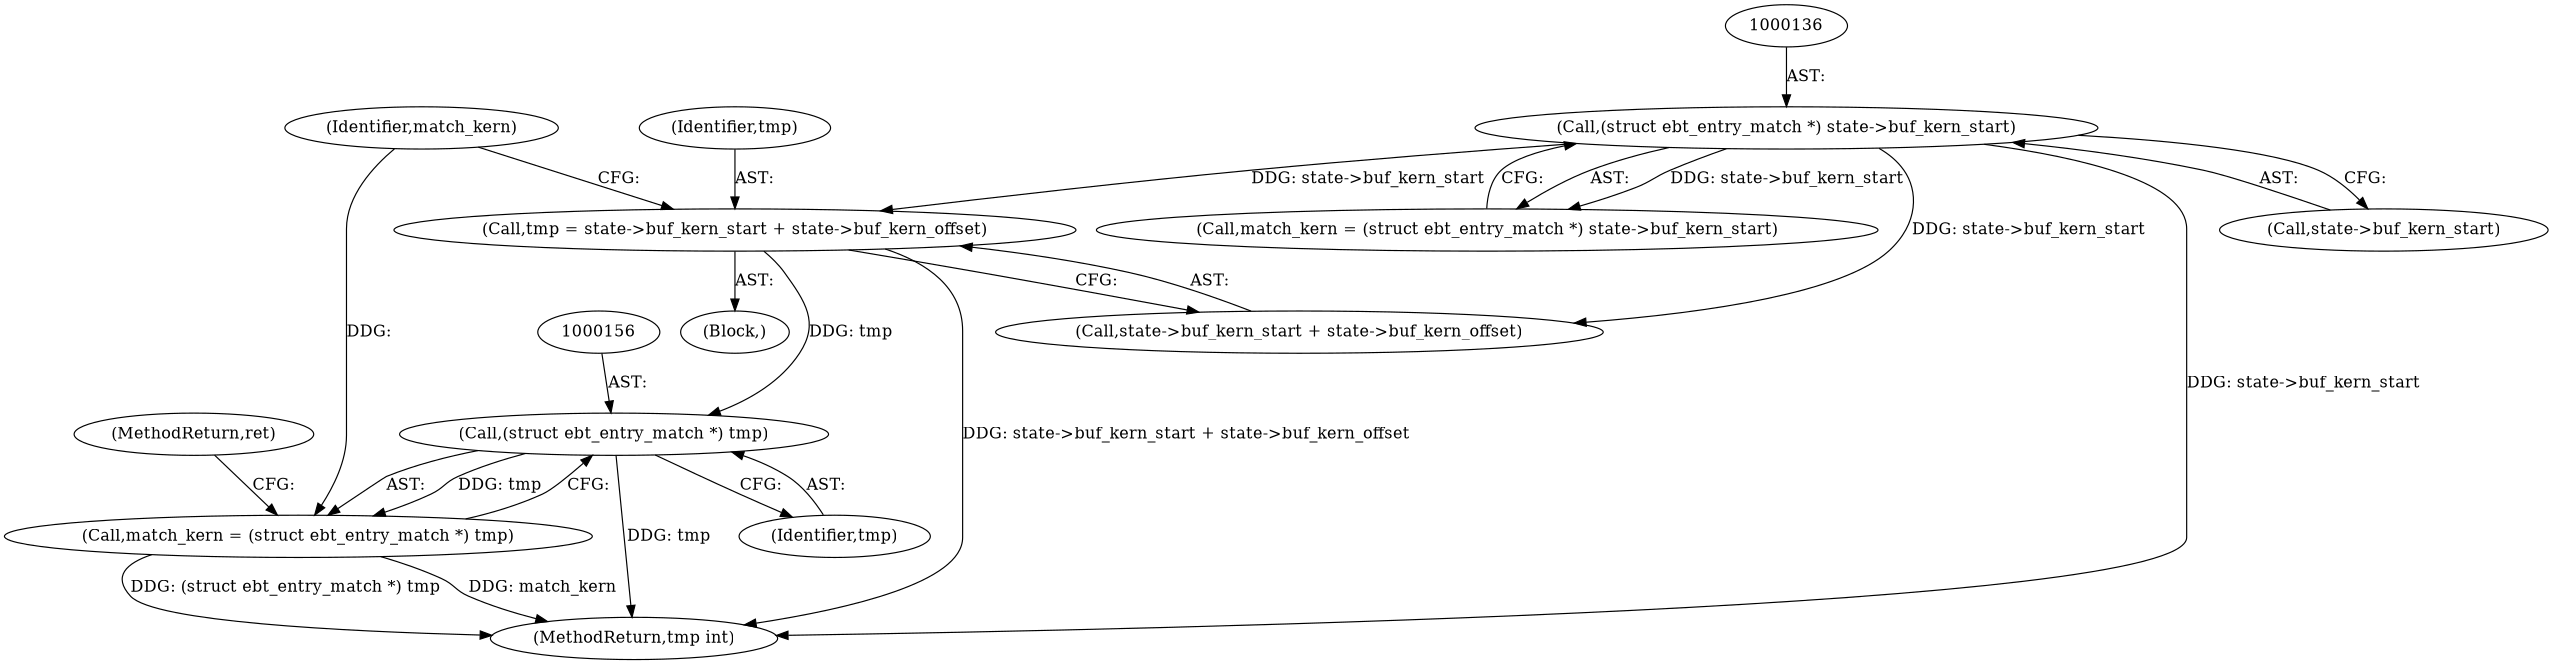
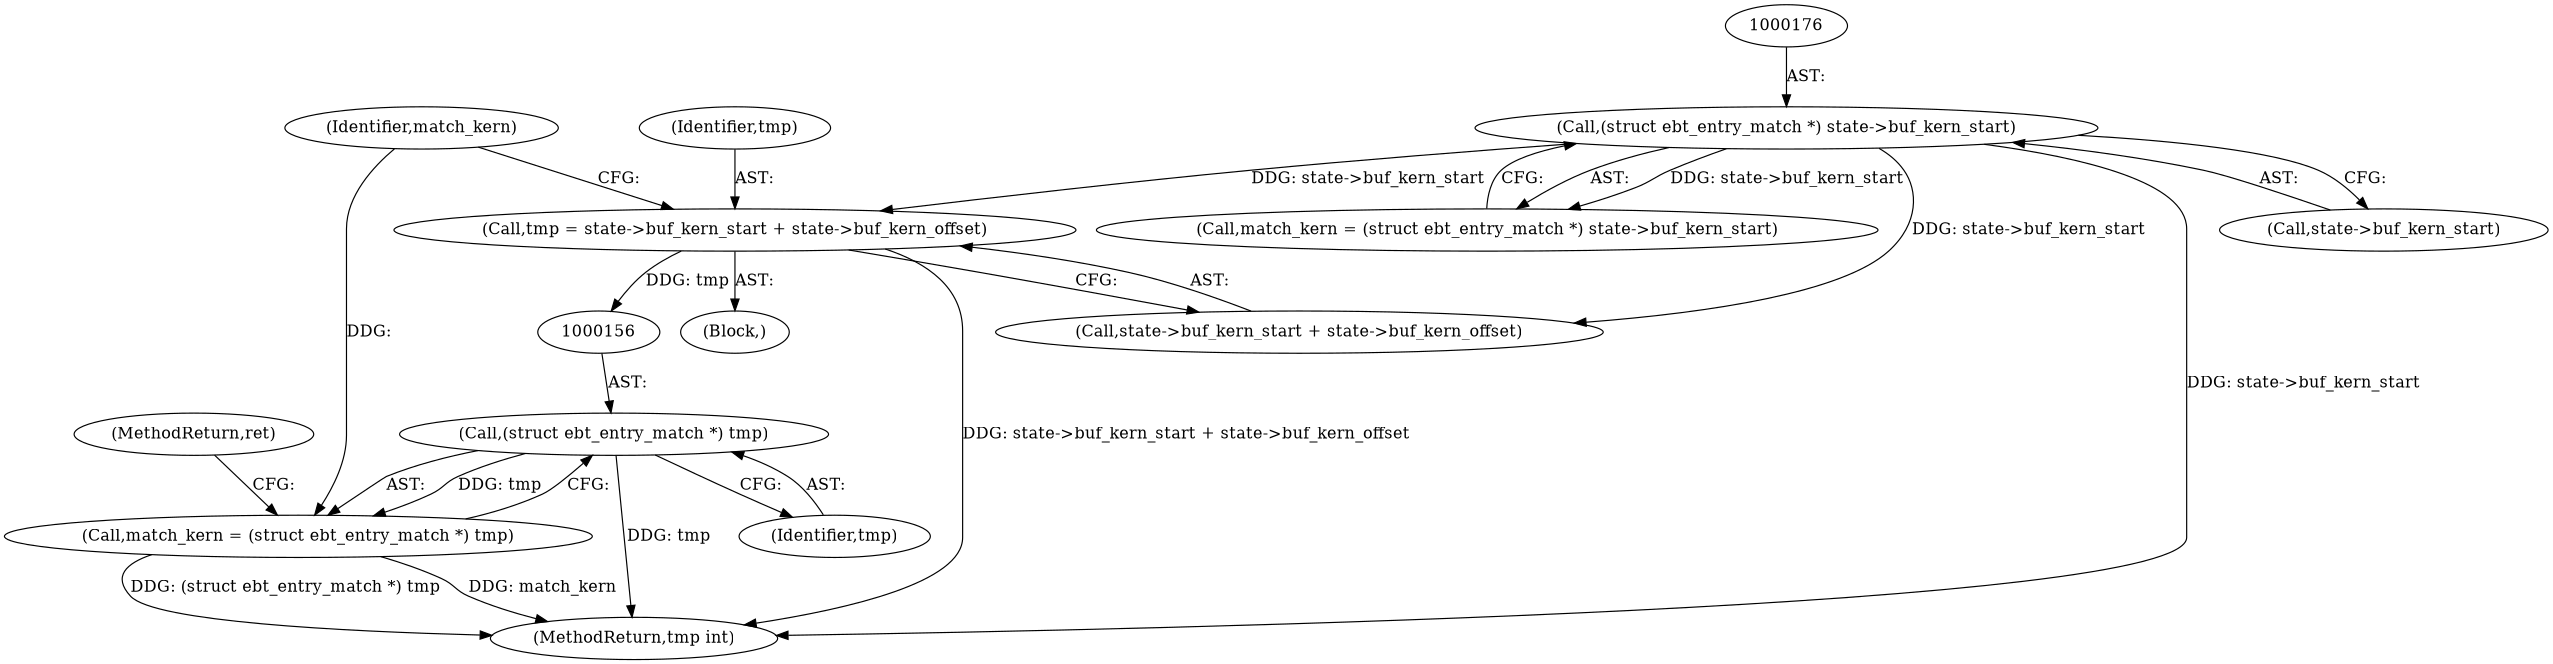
(1786, 26) -> (1786, 26)
(804, 345) -> (646, 272)
